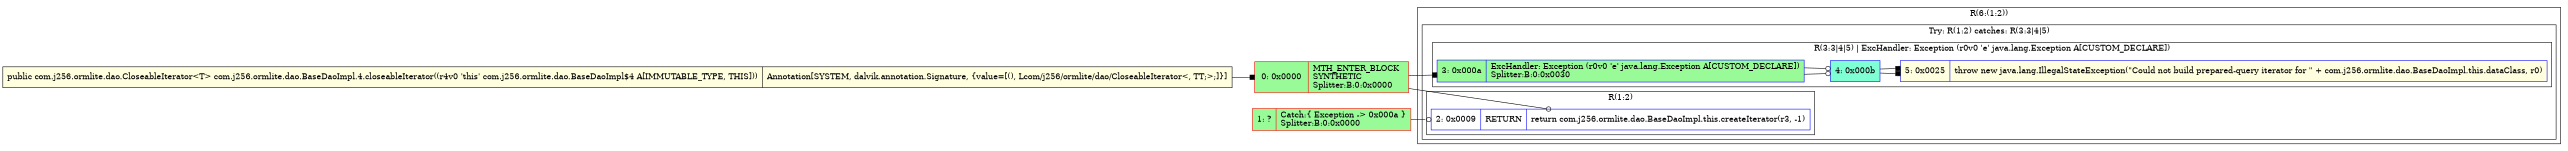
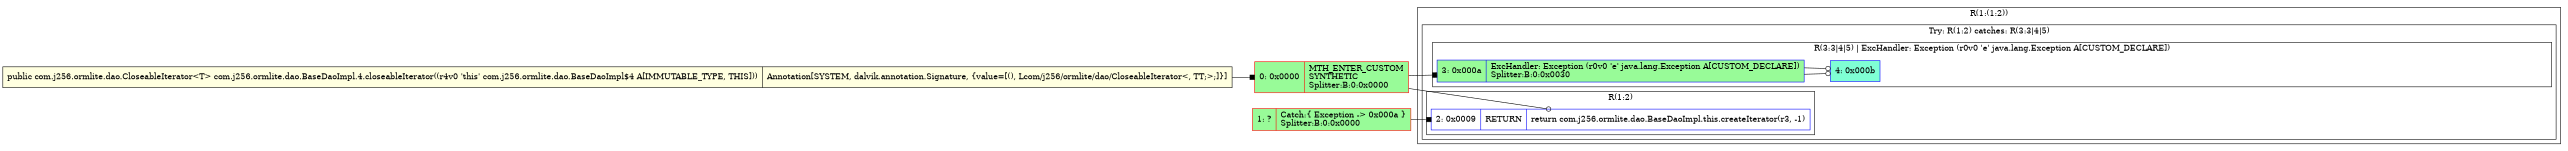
(1989, 14) -> (1989, 14)
(1356, 69) -> (1356, 69)
(2224, 71) -> none
(1418, 120) -> (1418, 120)
